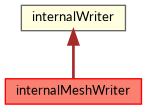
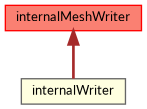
(73, 62) -> (73, 62)
